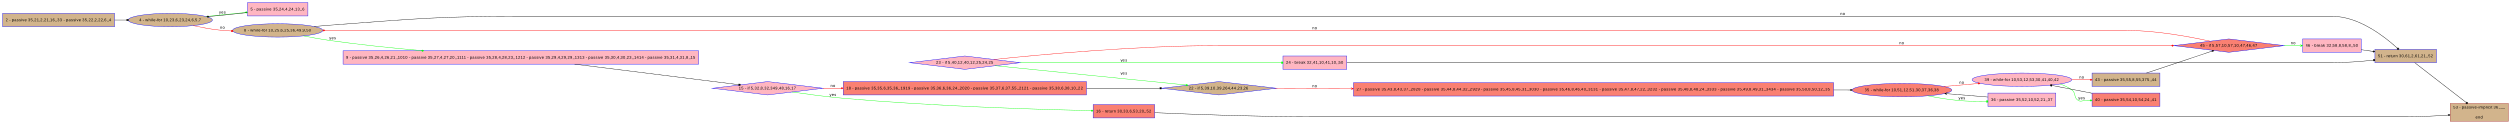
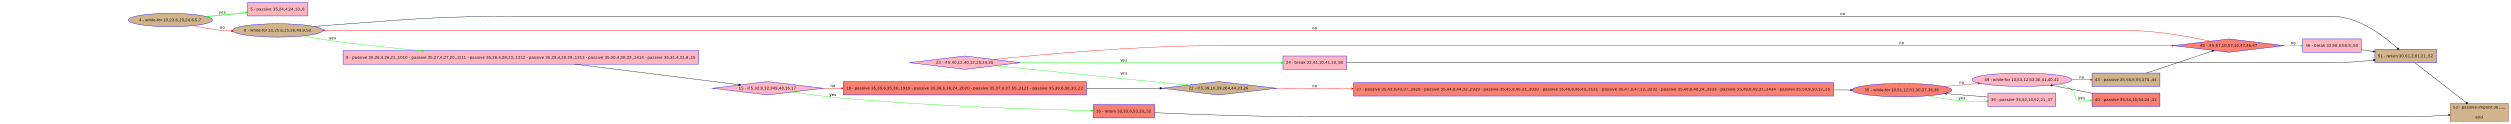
(228, 15) -> (228, 15)
(59, 20) -> none
(2075, 90) -> (2075, 90)
